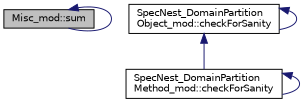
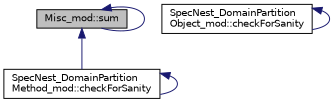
(204, 56) -> (82, 54)
